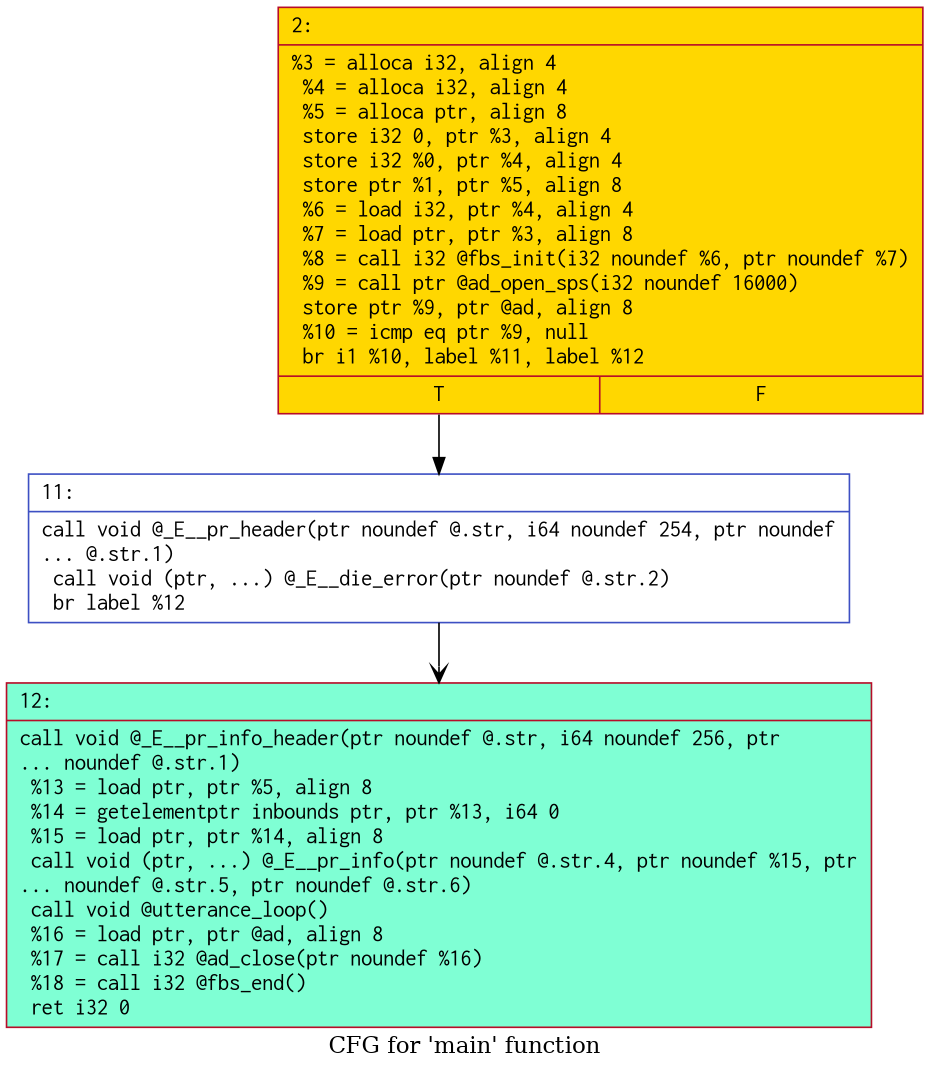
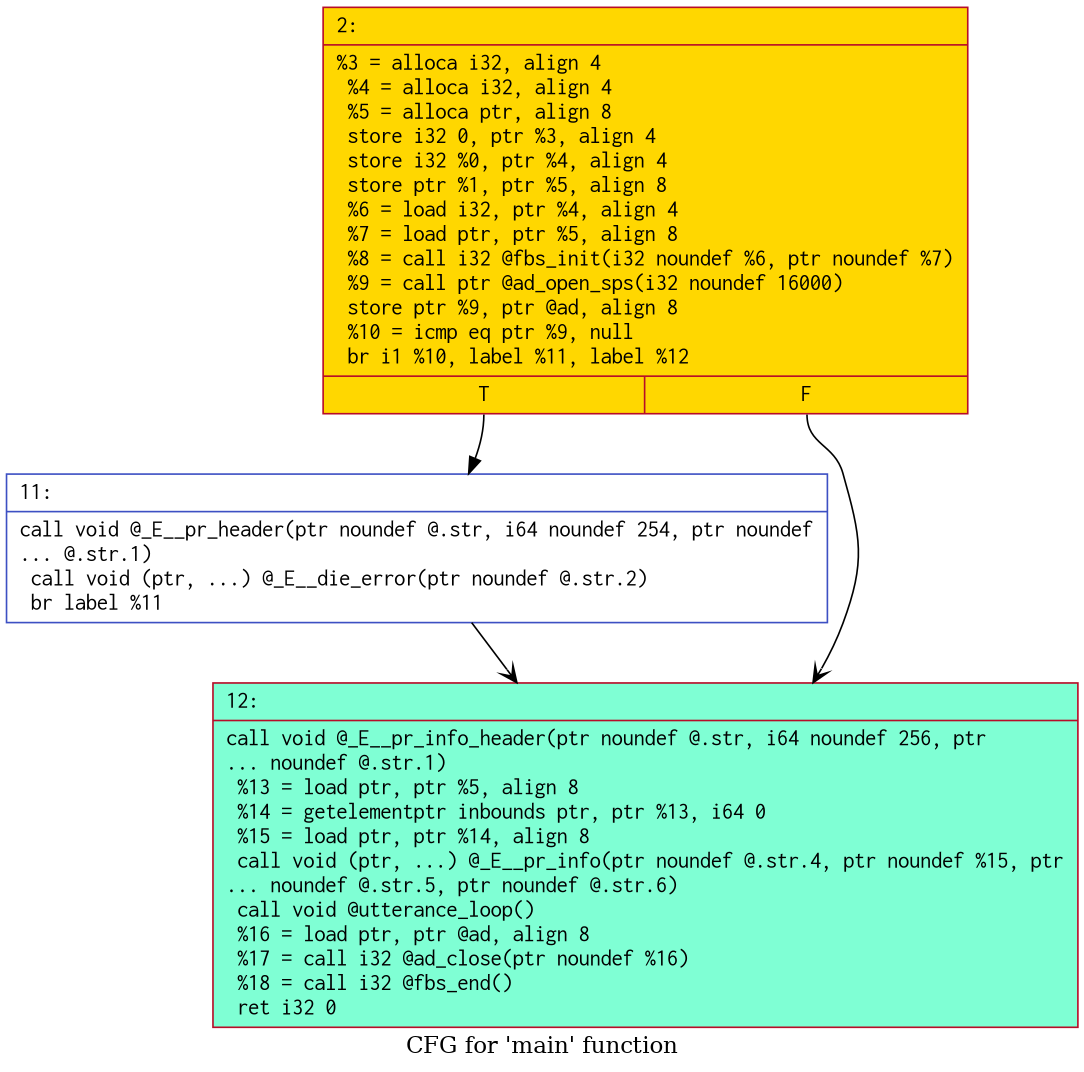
(463, 234) -> (508, 234)
none -> (857, 538)
(113, 603) -> (91, 603)
